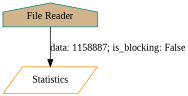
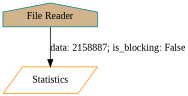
(118, 48) -> (118, 48)
